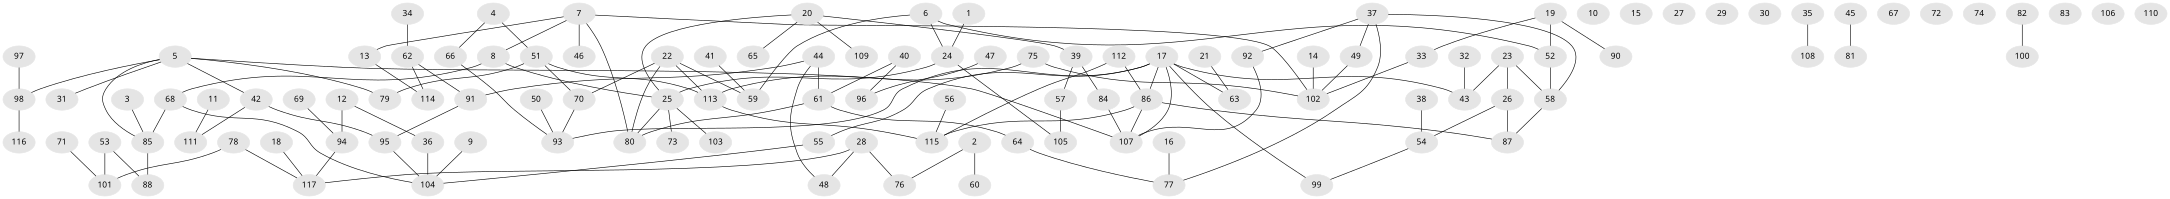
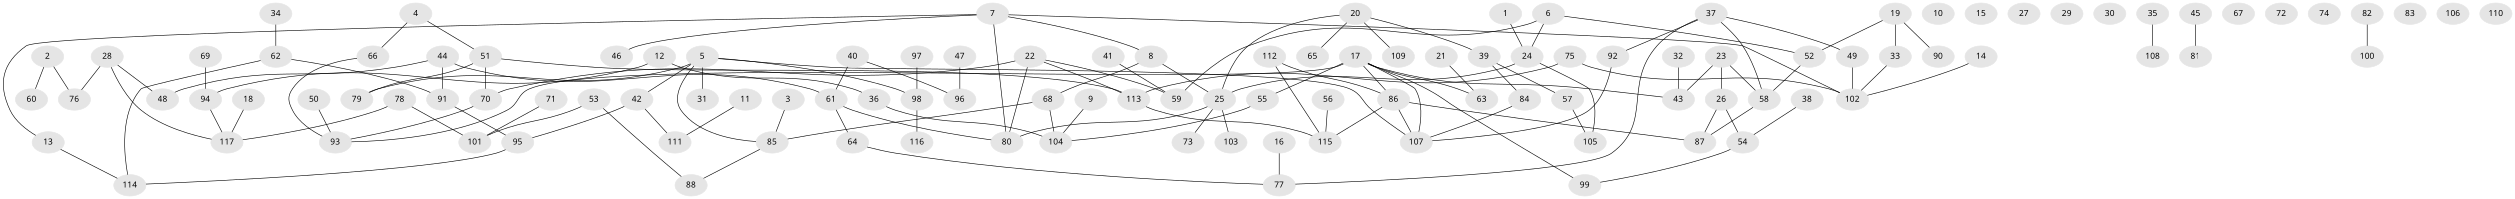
(406, 164) -> (327, 174)
